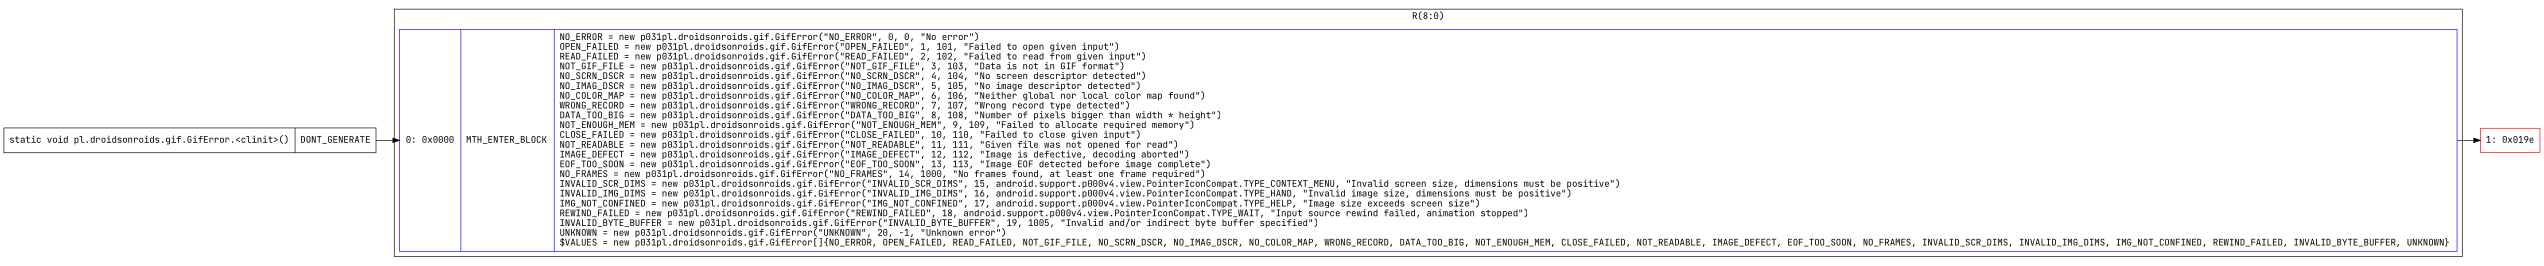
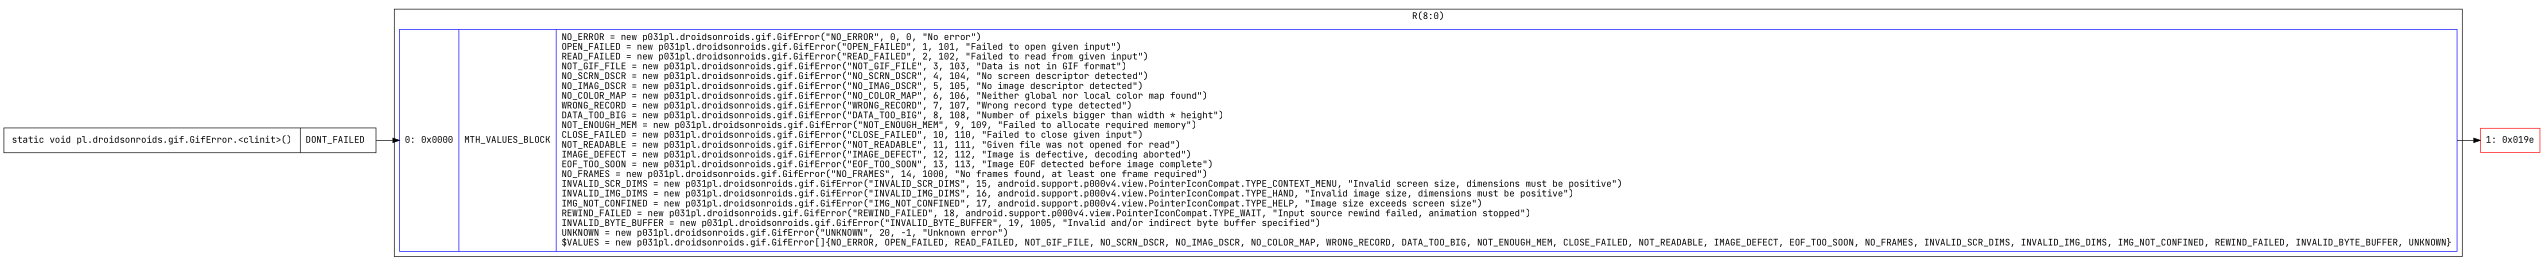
(336, 140) -> (335, 140)
(507, 140) -> (508, 140)
